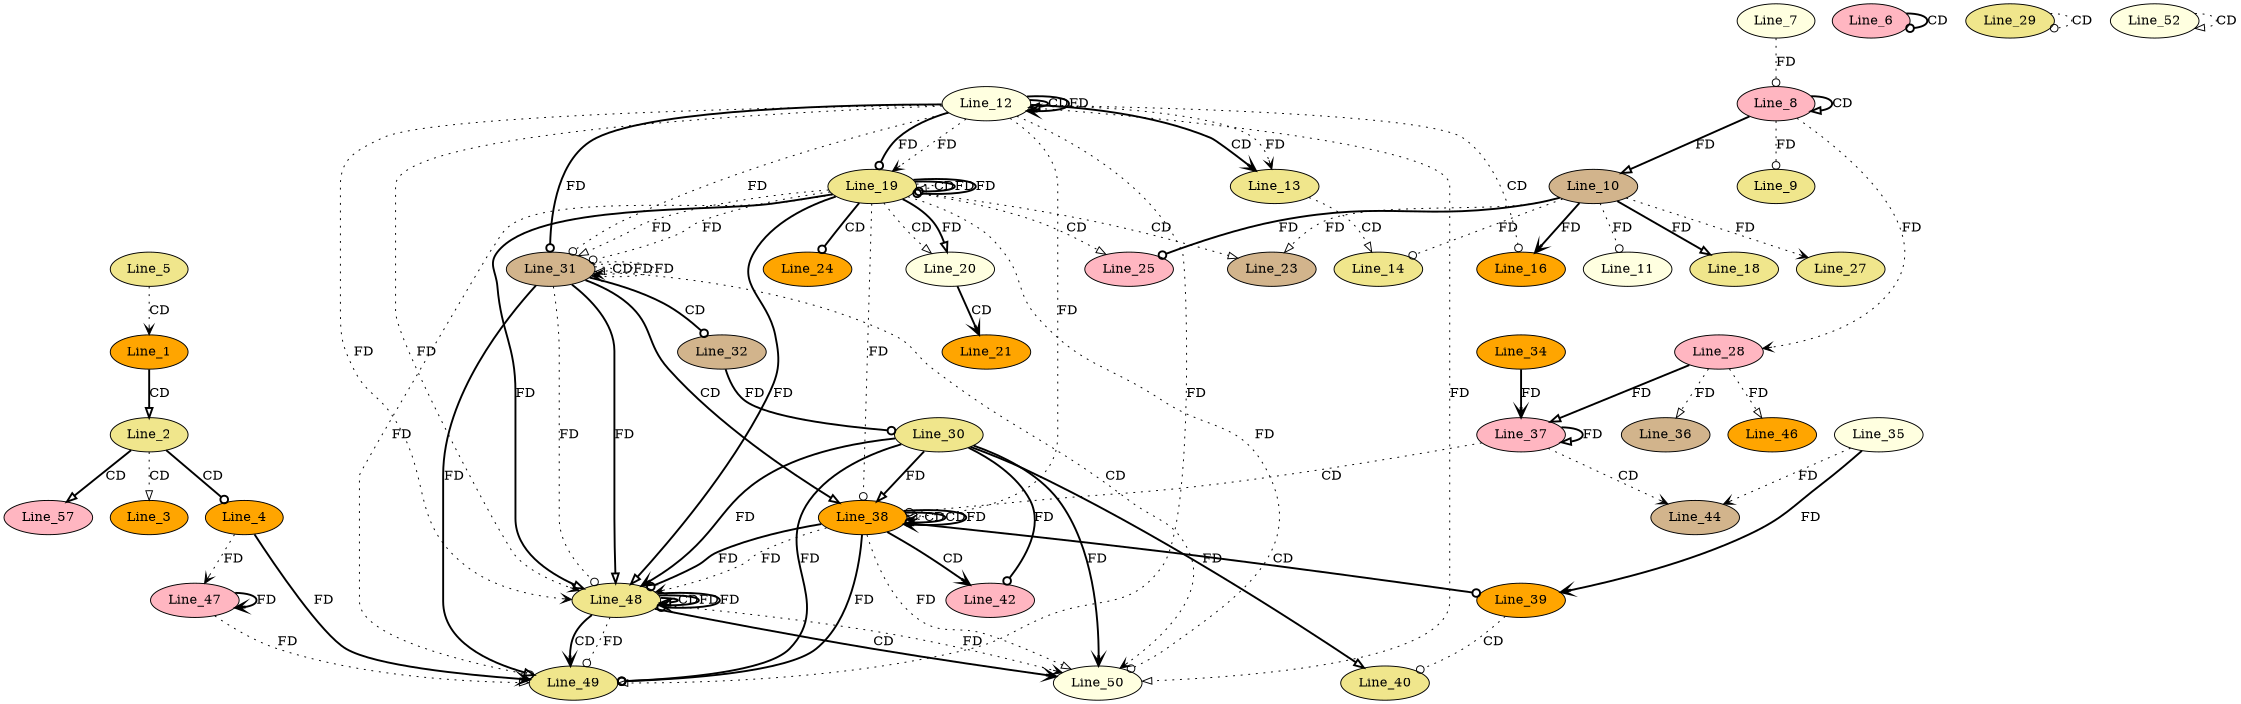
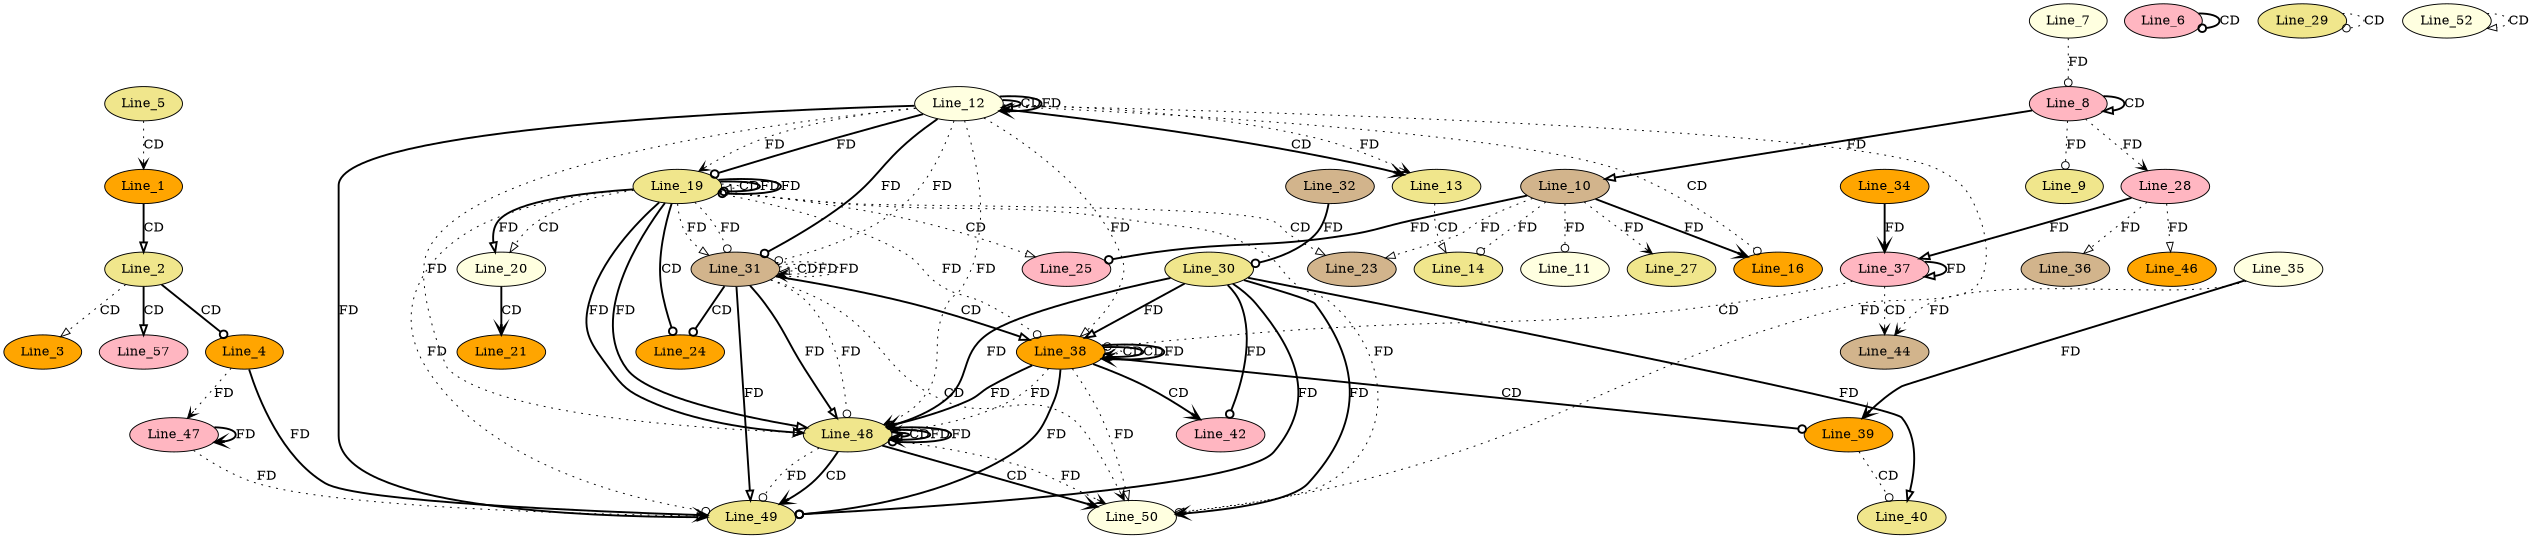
(1734, 269) -> none
(649, 297) -> (710, 307)
(1155, 575) -> (339, 208)
